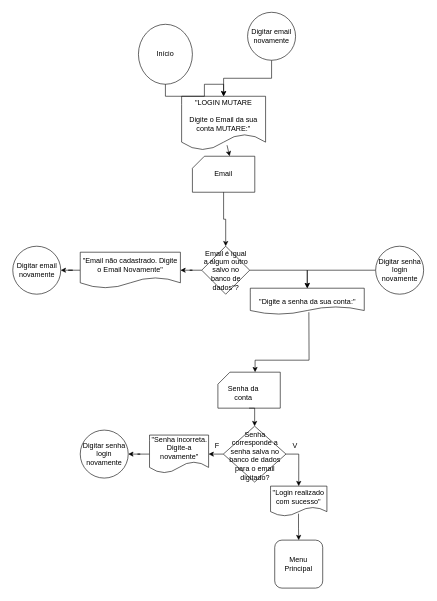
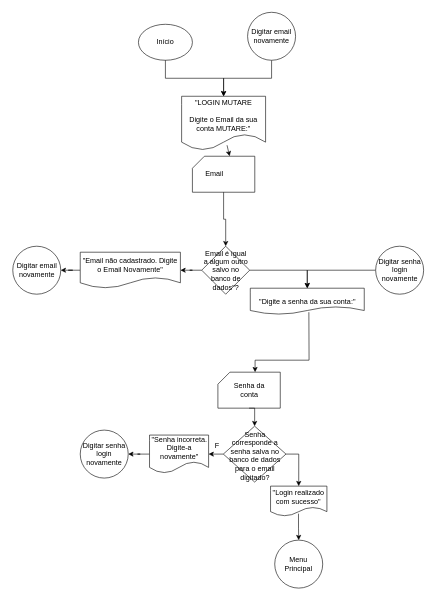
(165, 54) -> (165, 42)
(224, 174) -> (215, 174)
(243, 393) -> (249, 390)
(295, 446) -> none
(299, 564) -> (299, 564)
